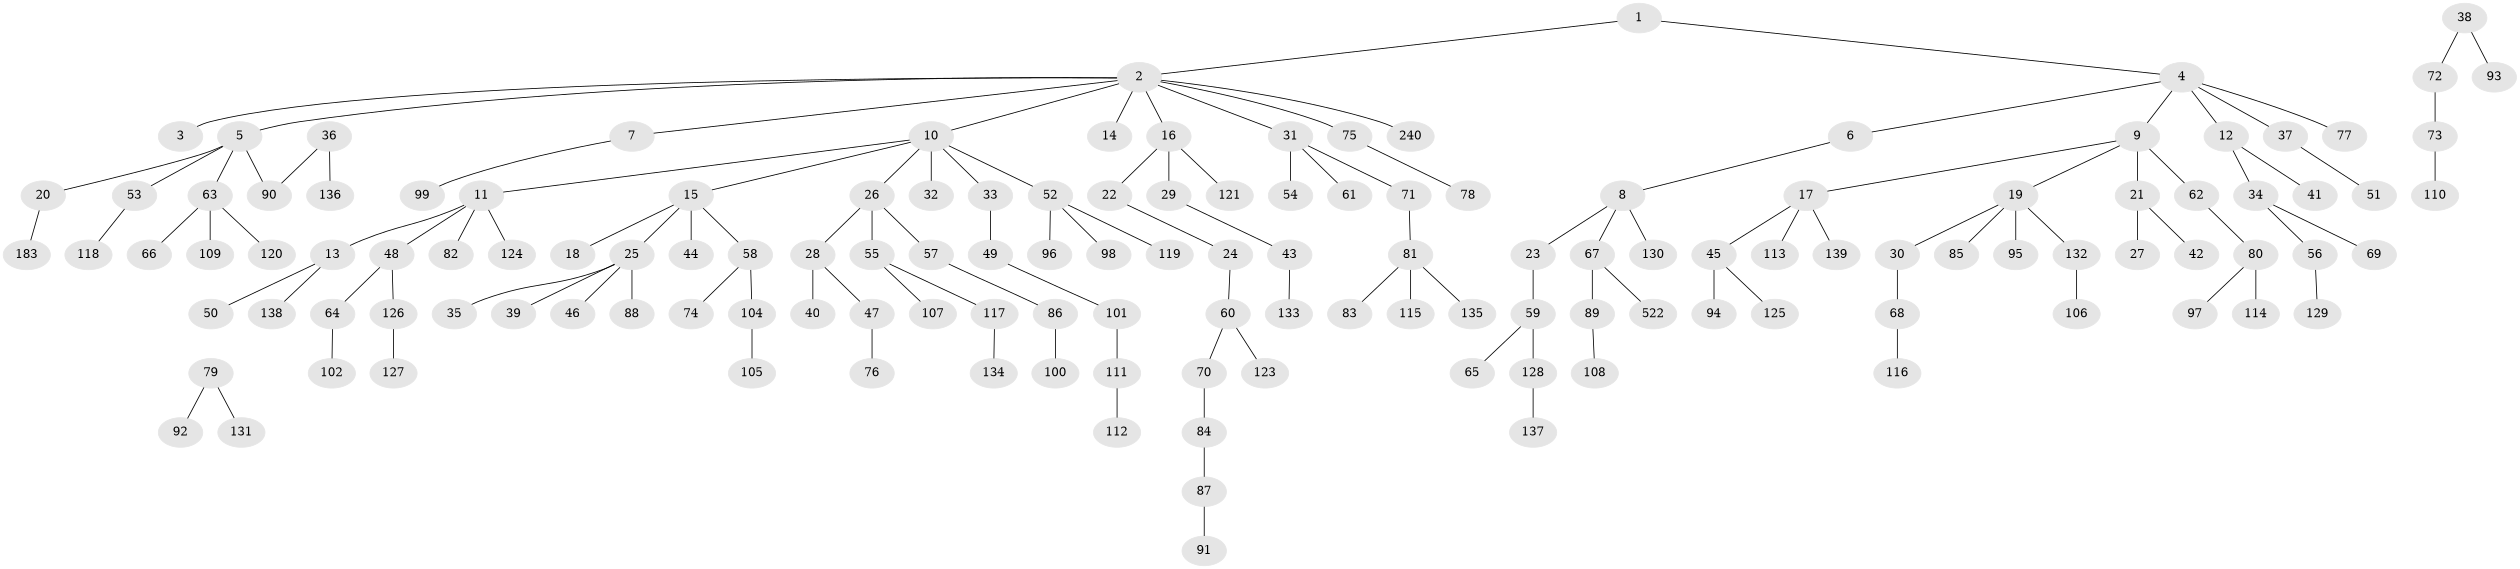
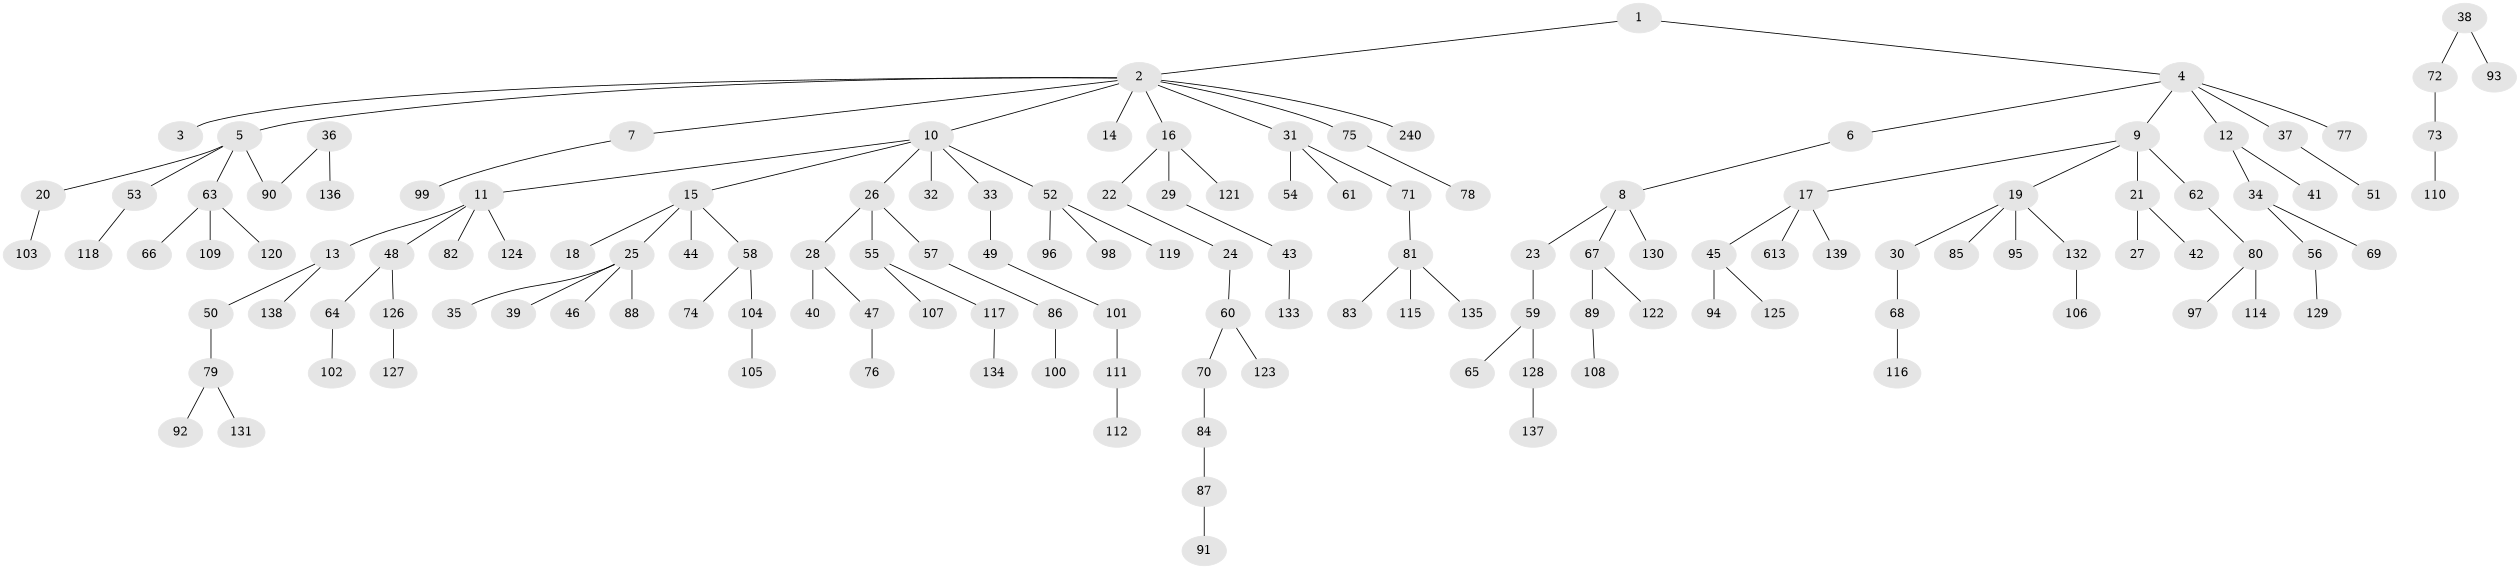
(27, 255) -> (27, 255)
(1775, 255) -> (1775, 255)
(1653, 314) -> (1653, 314)
none -> (211, 344)
